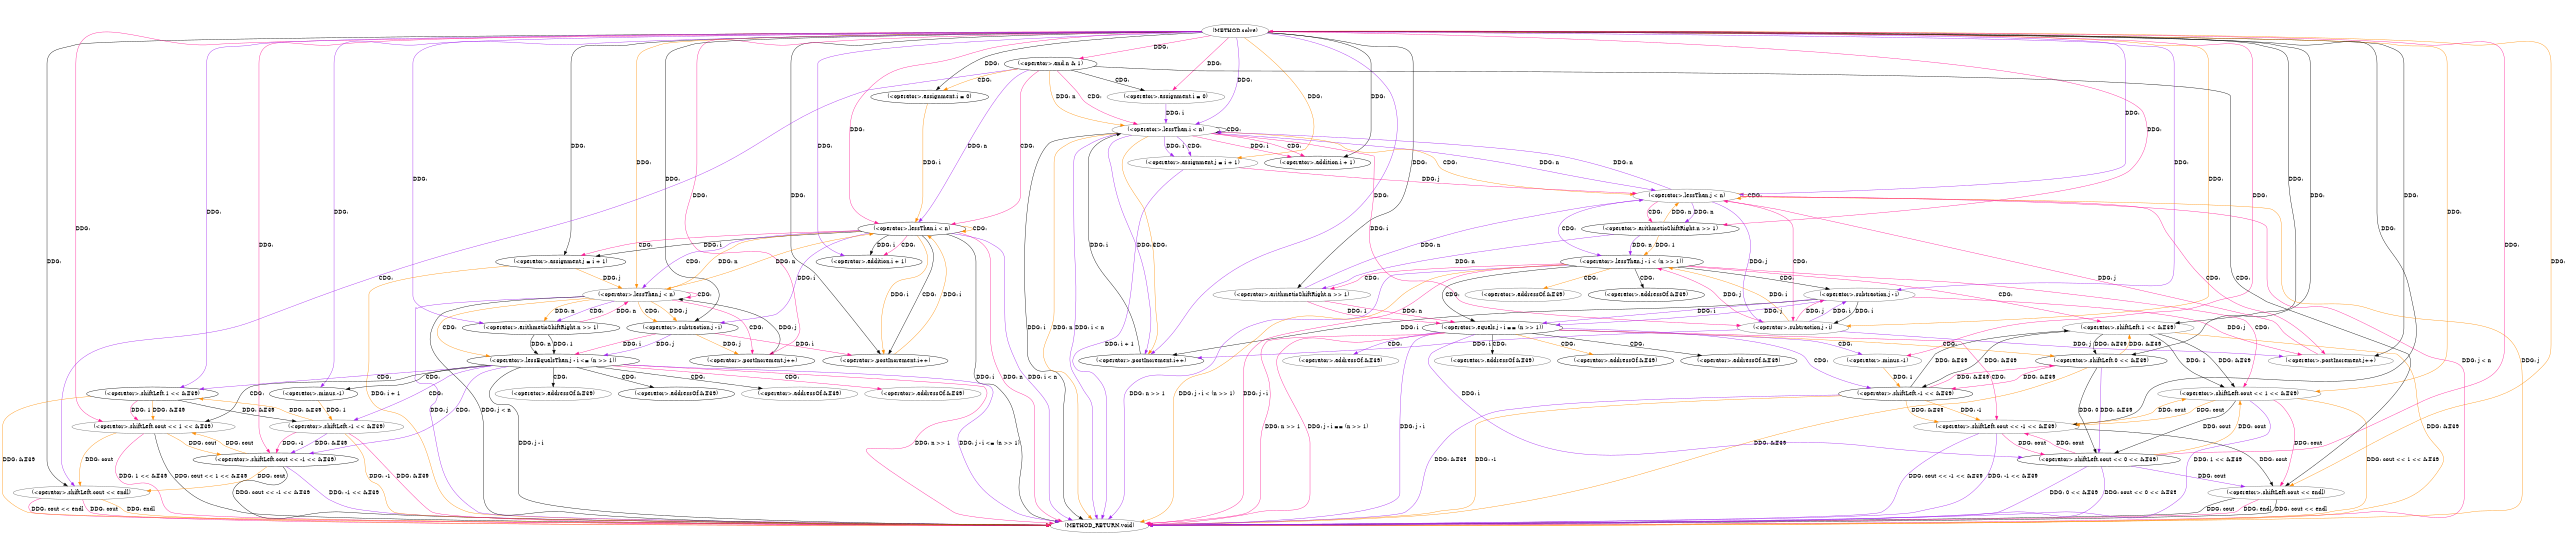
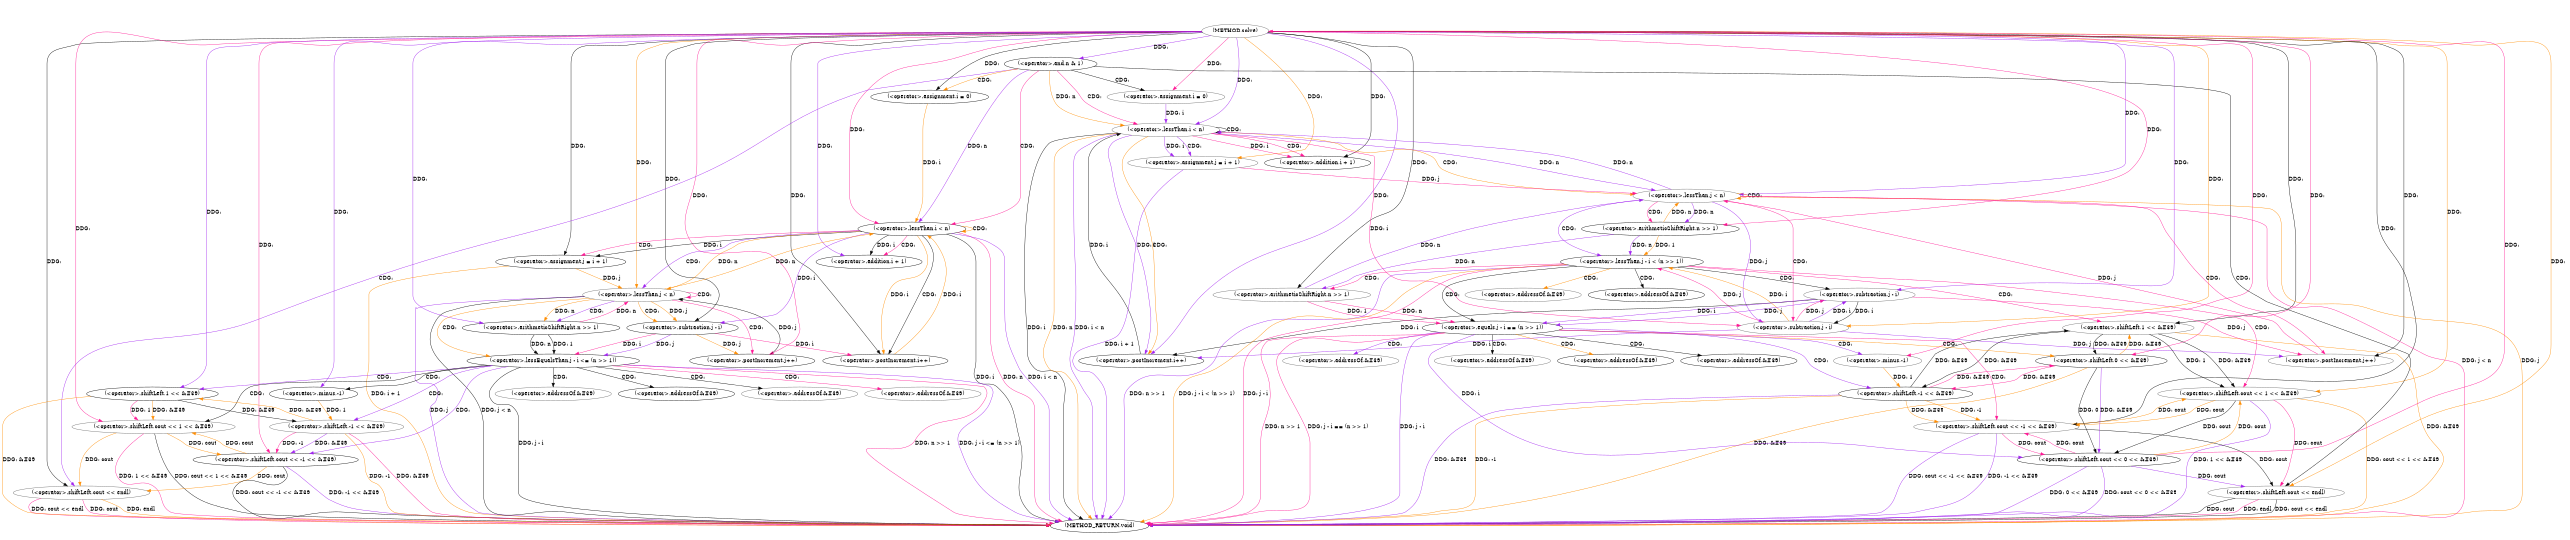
(1147, 47) -> (1147, 47)
(2298, 49) -> (2298, 49)
(1100, 526) -> (1100, 526)
